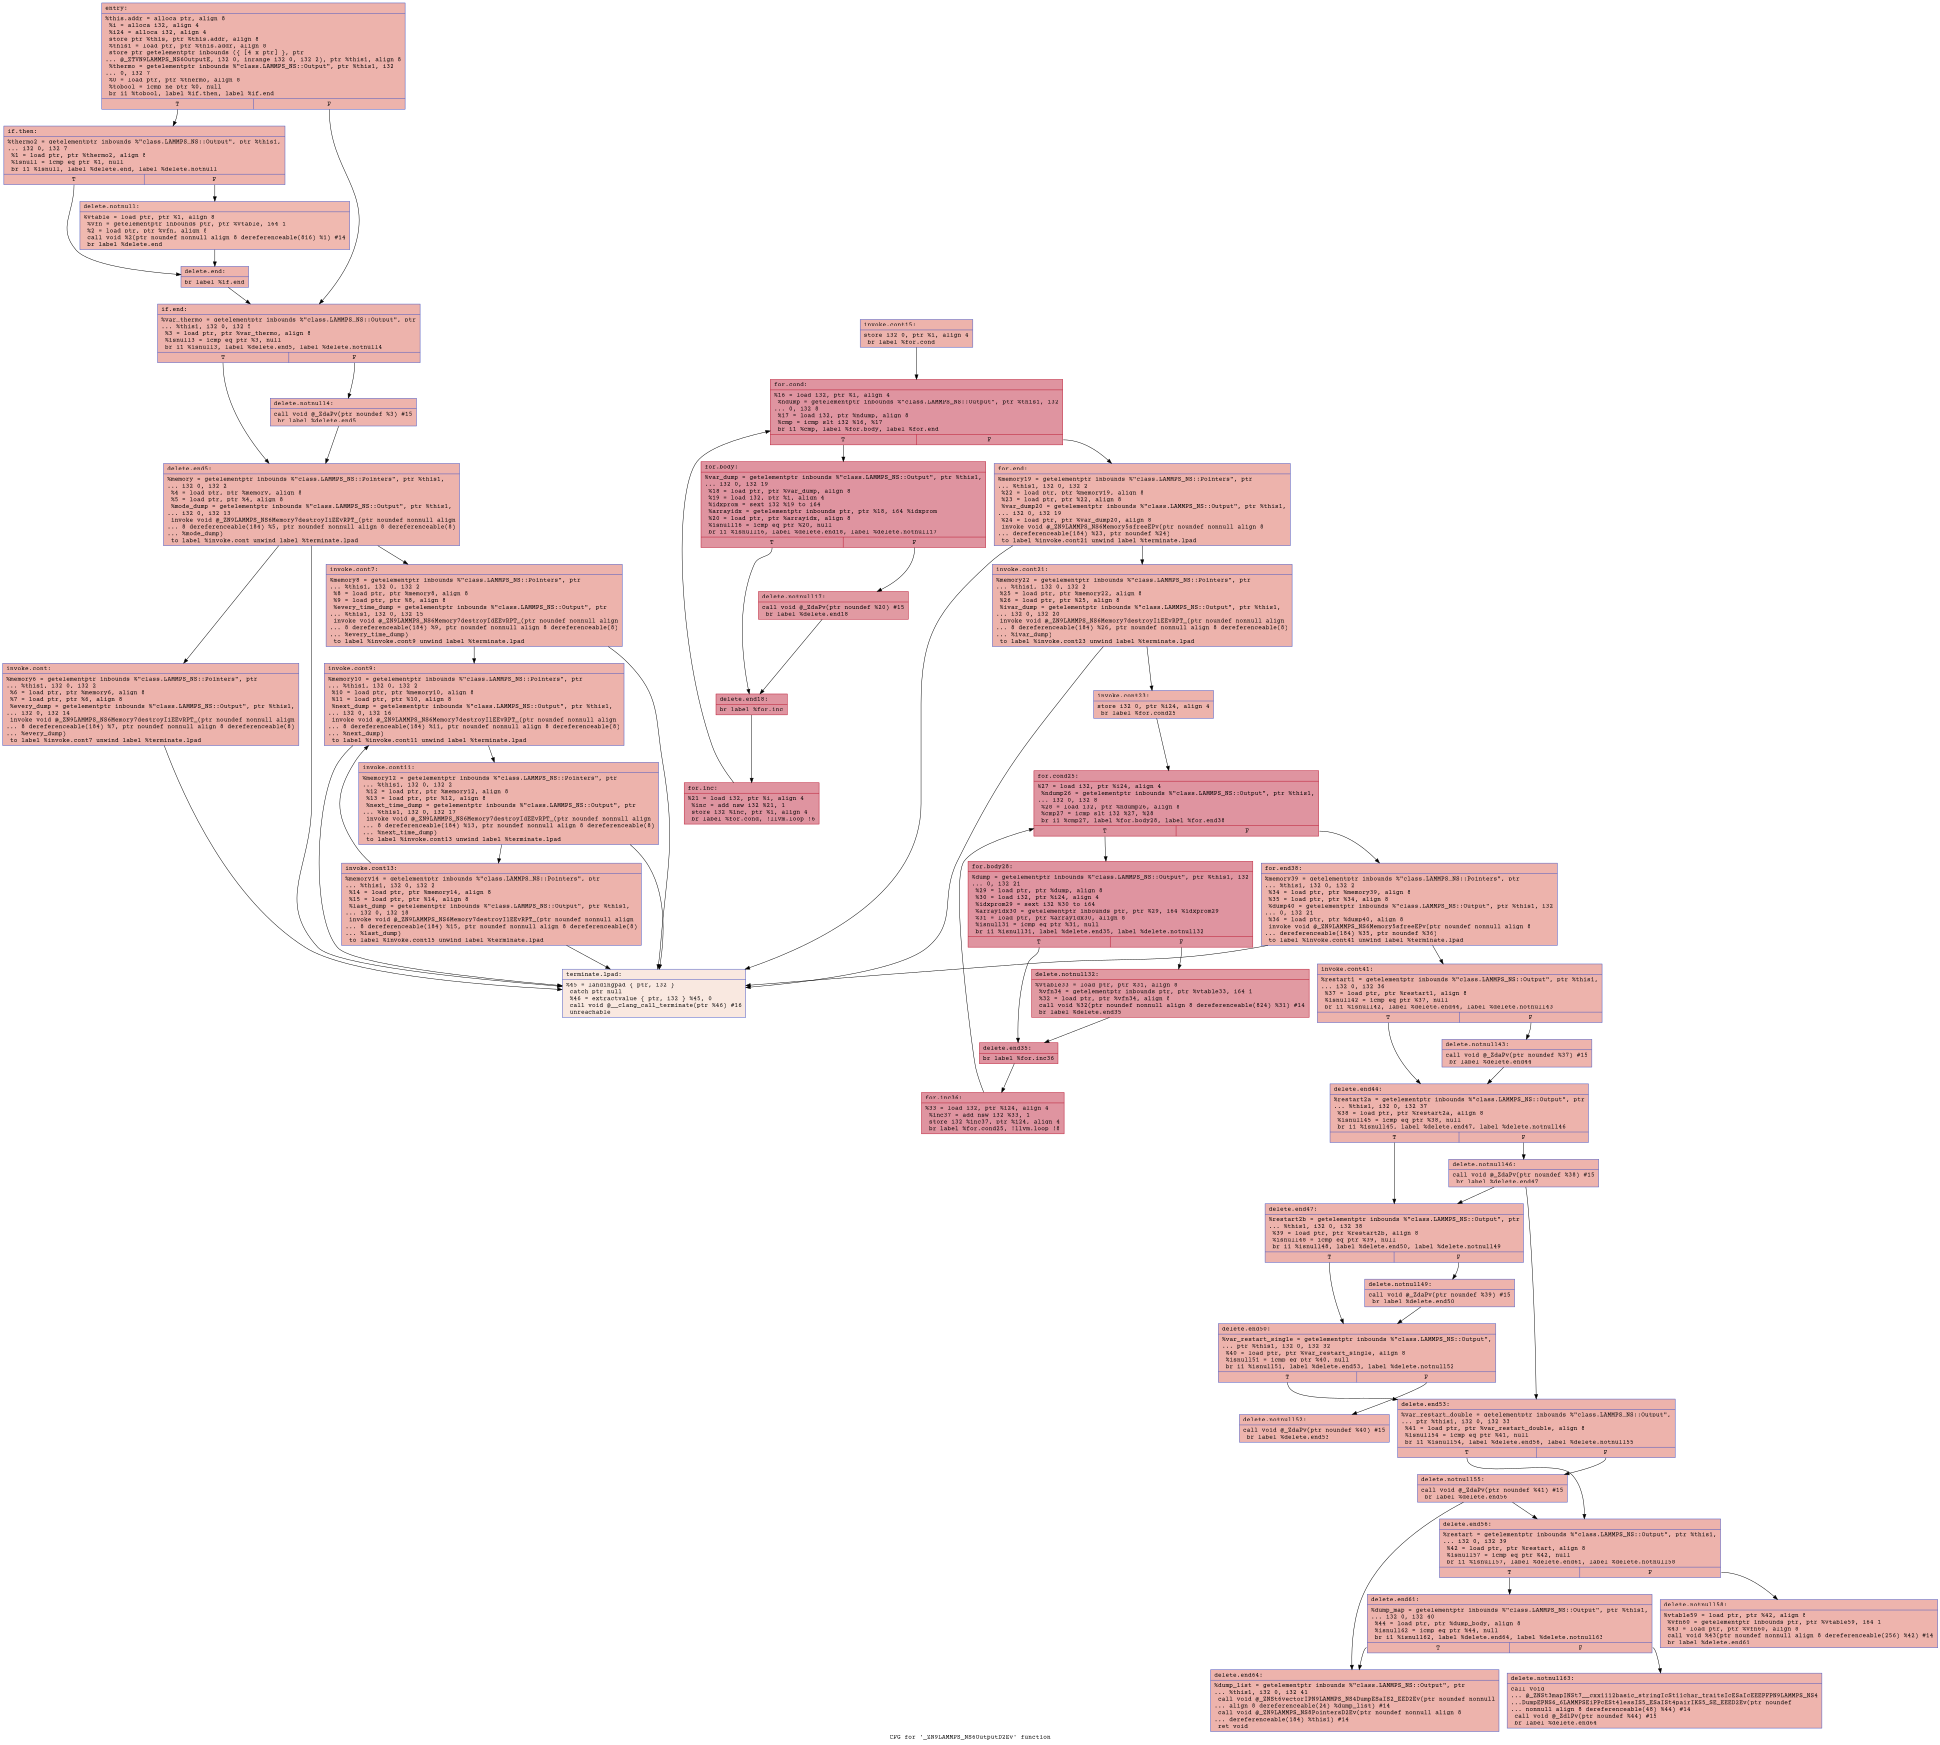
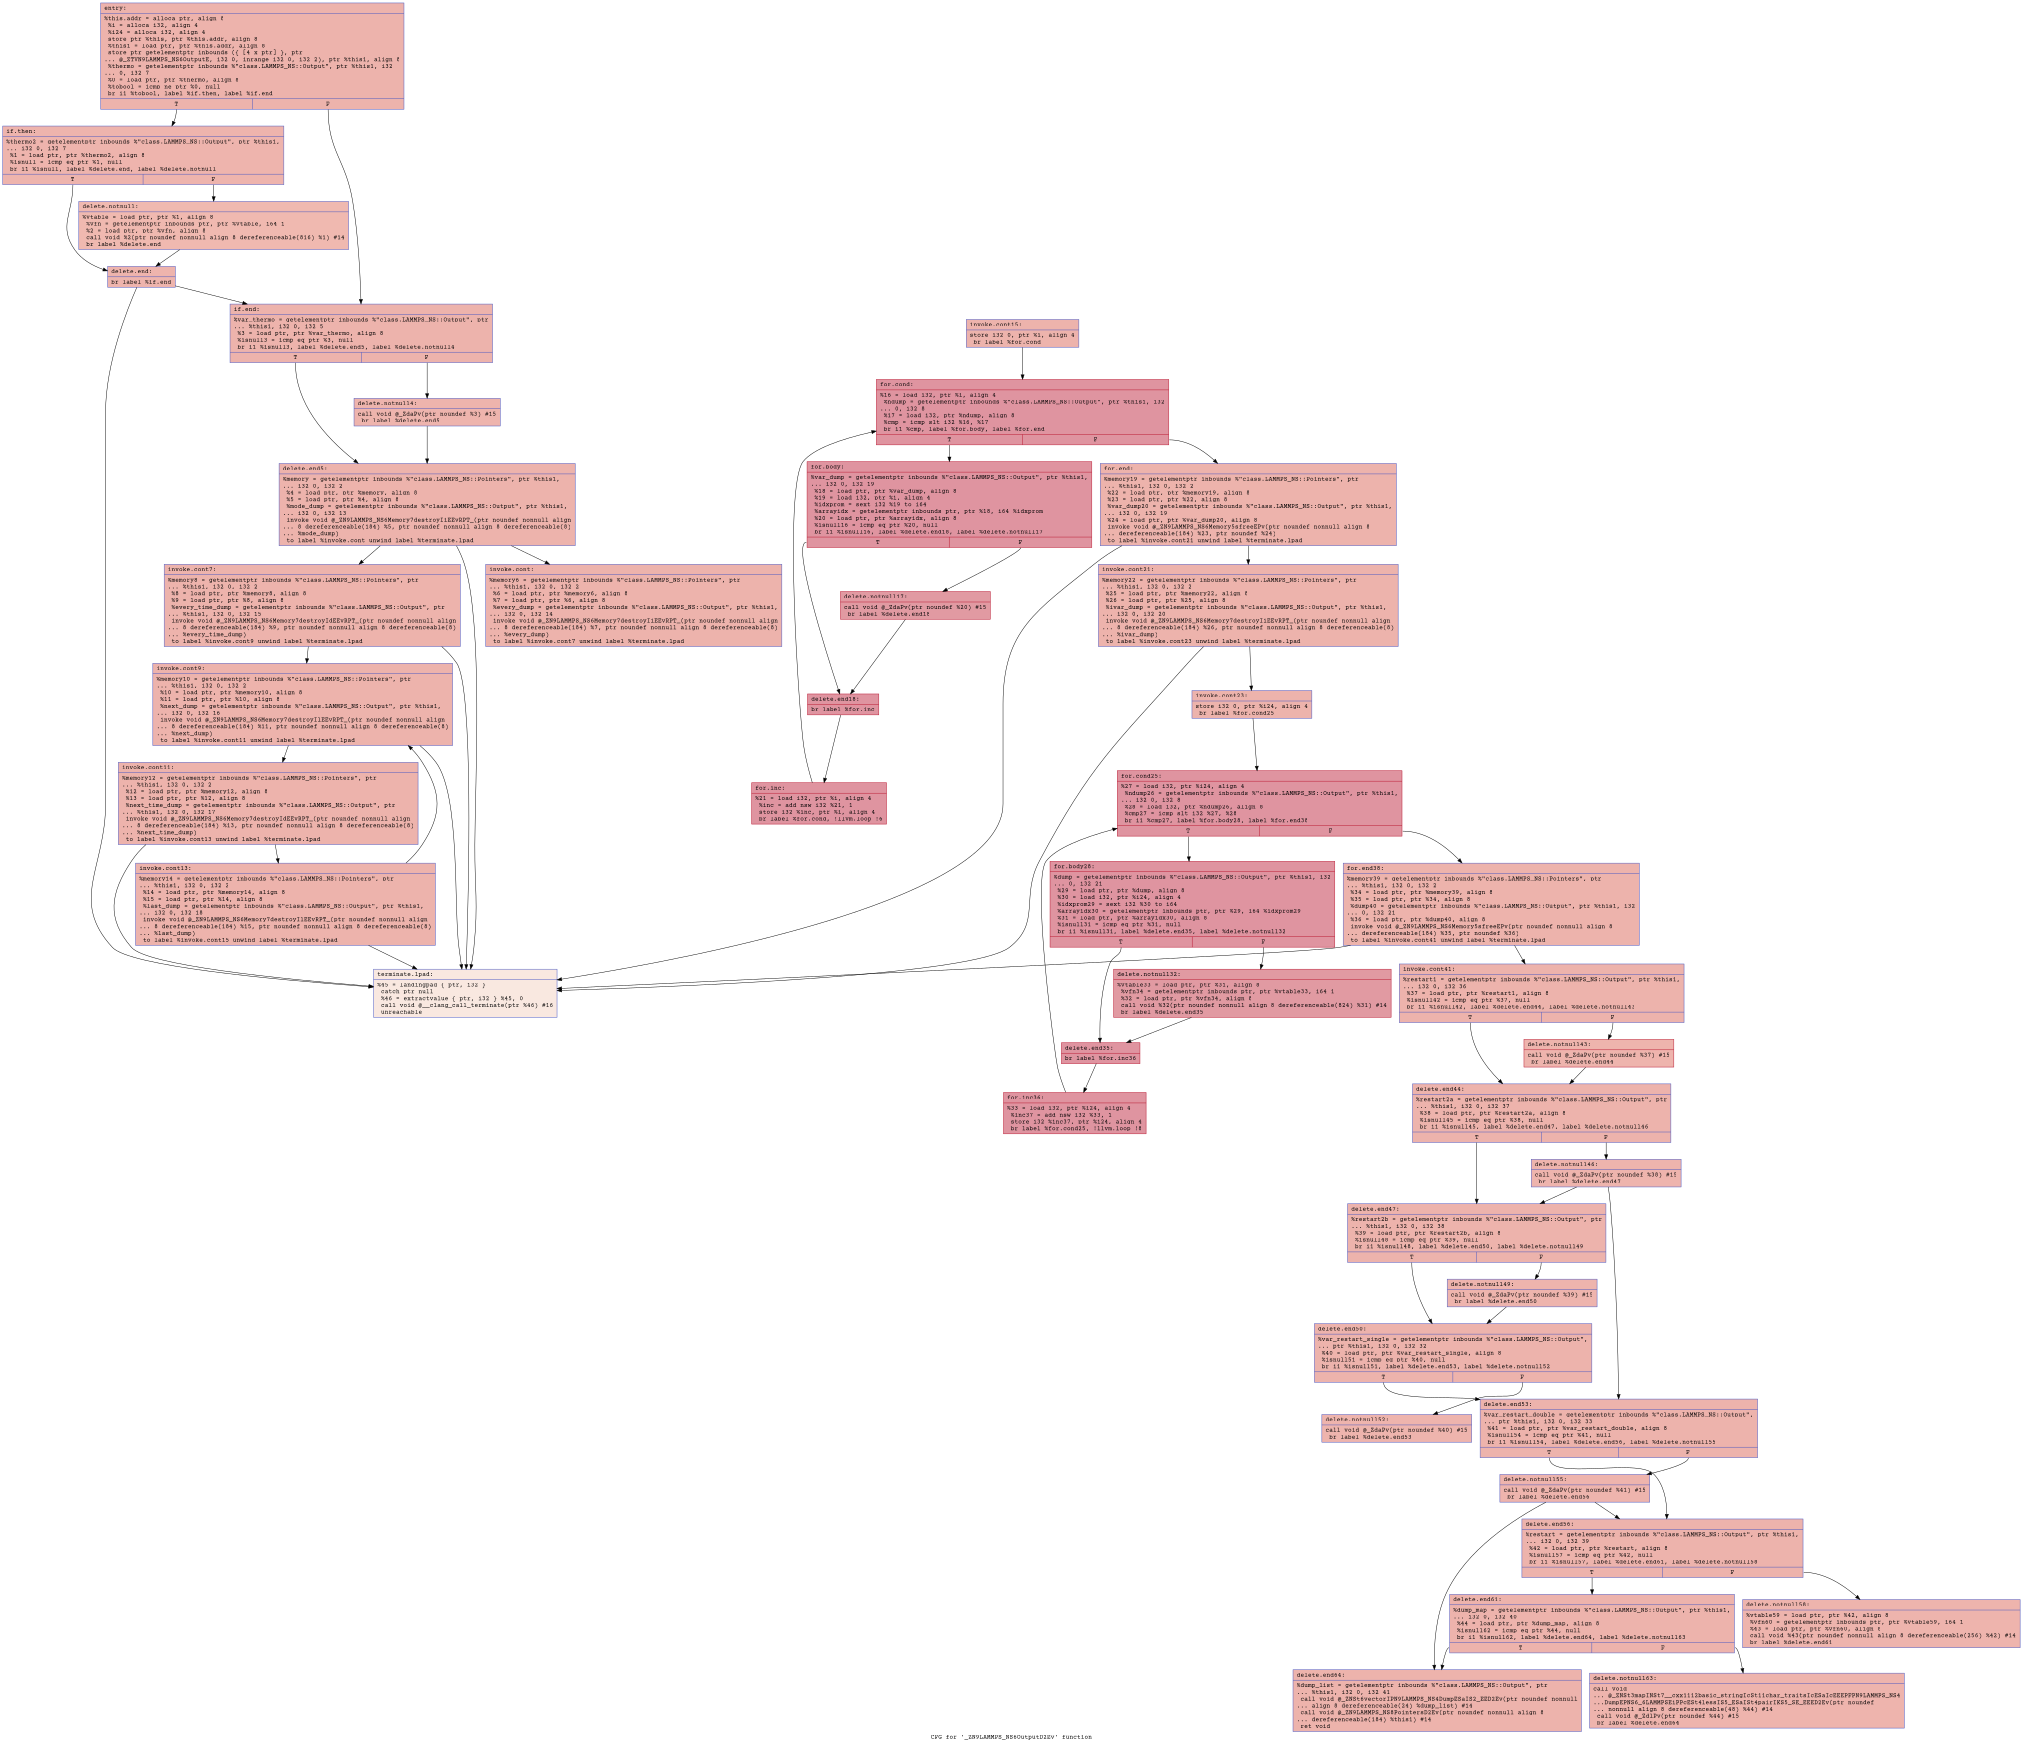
(308, 949) -> (106, 749)
(1517, 1053) -> (1599, 1053)
(1446, 1623) -> (1526, 1623)
